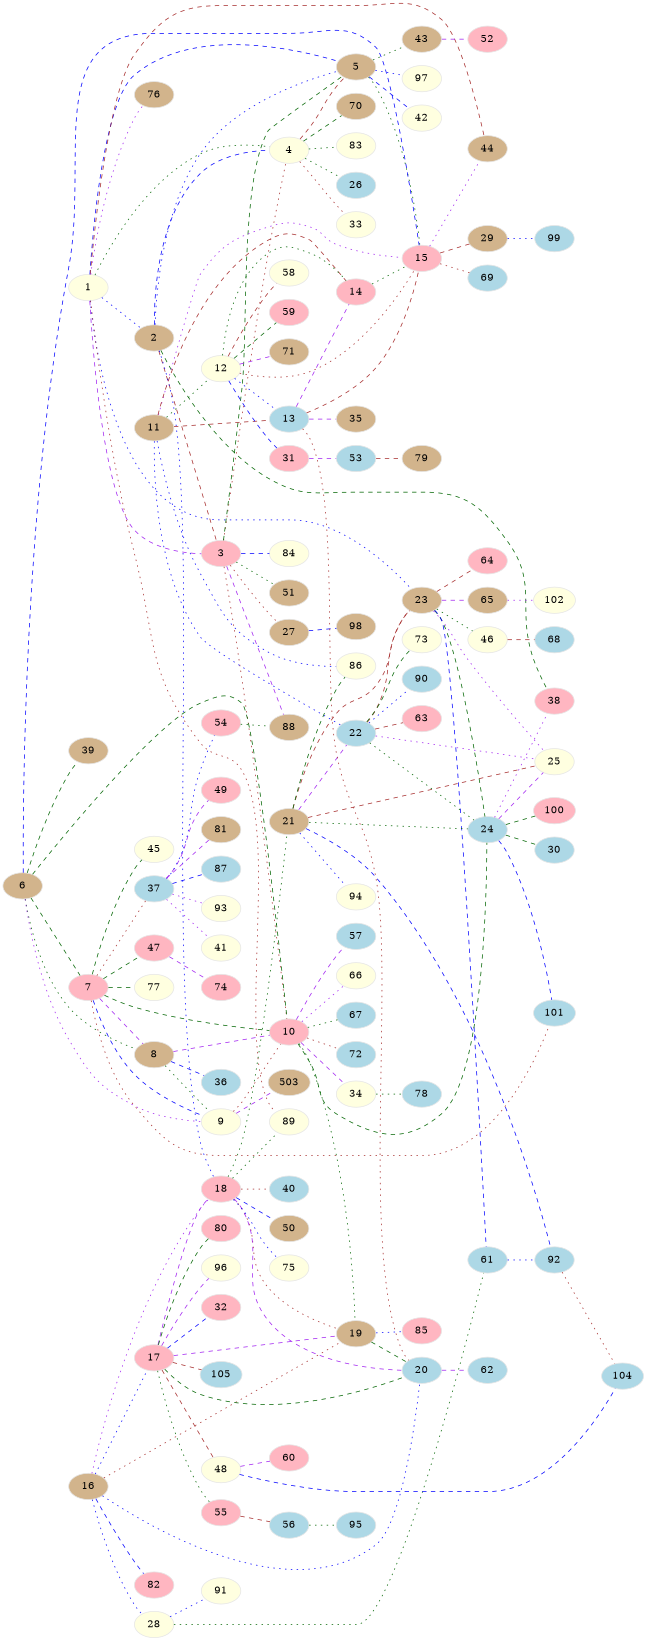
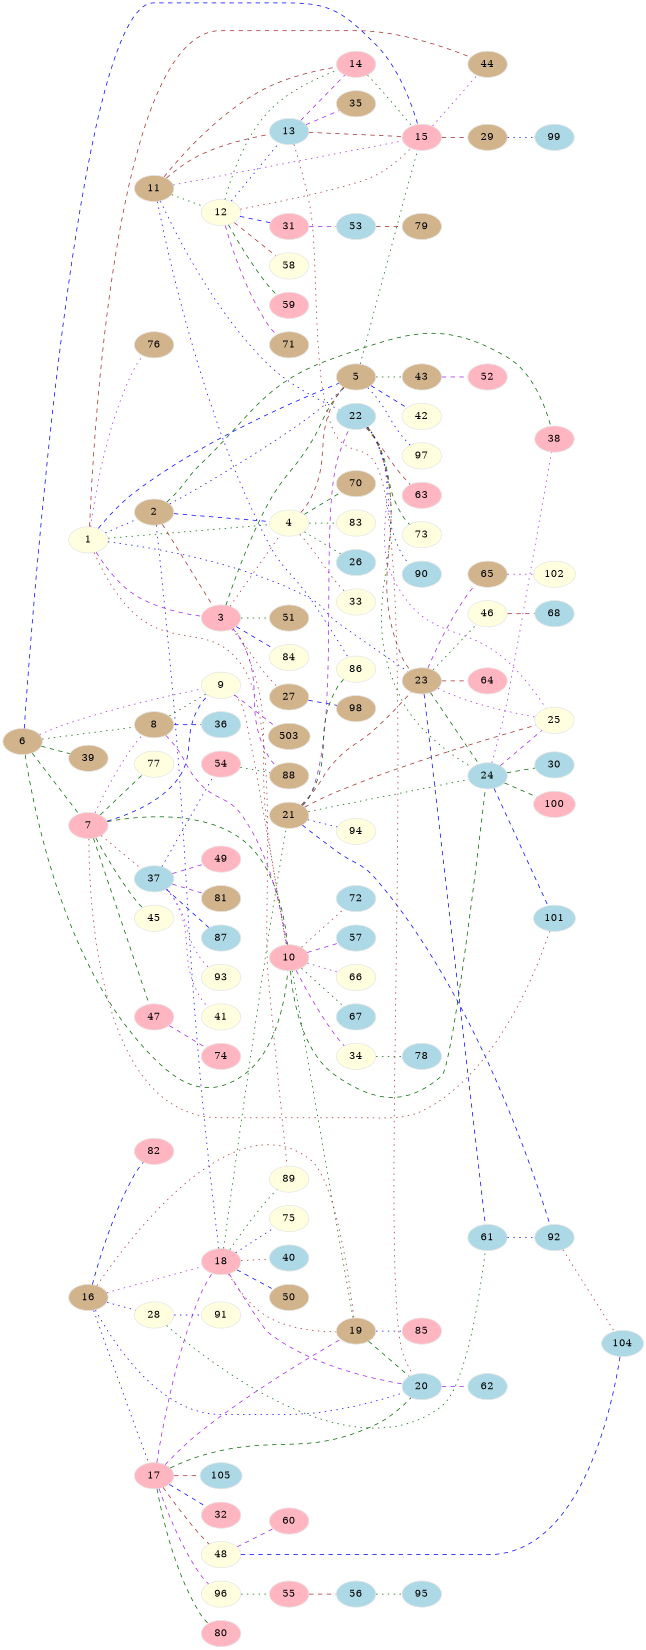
(488, 278) -> none
(121, 1021) -> (116, 773)
(179, 1442) -> (255, 1594)
